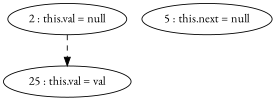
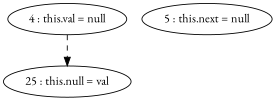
(67, 19) -> (67, 19)
(67, 82) -> (67, 82)
